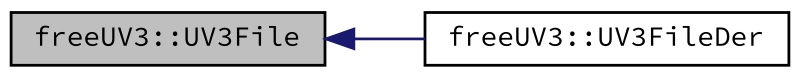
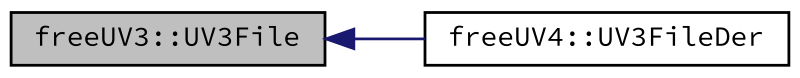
(607, 39) -> (607, 39)
